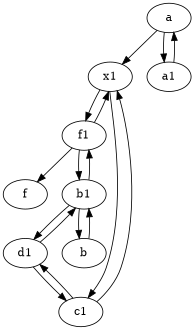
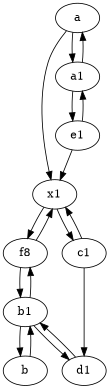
none -> (78, 136)
(84, 136) -> (25, 253)
(25, 194) -> none
(46, 281) -> none
